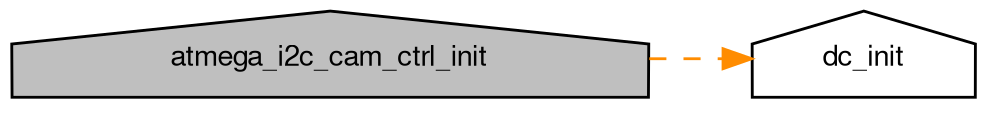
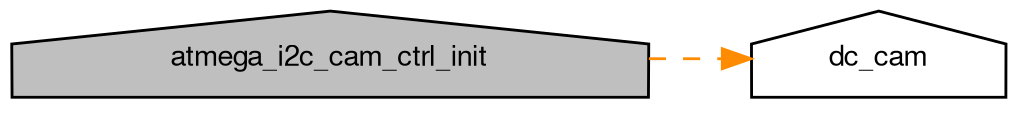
(864, 59) -> (879, 59)
